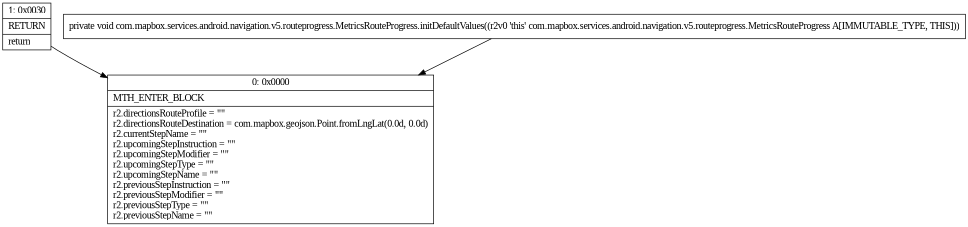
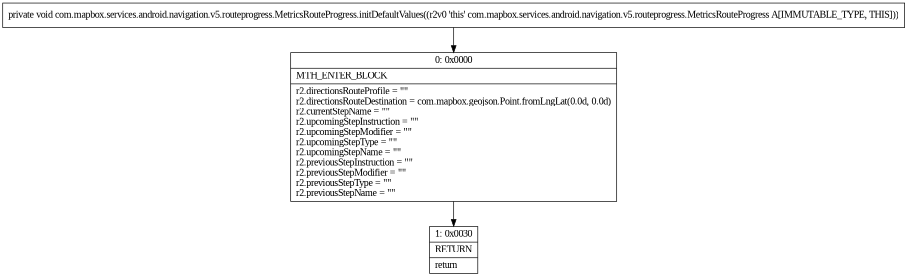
(76, 61) -> (454, 210)
